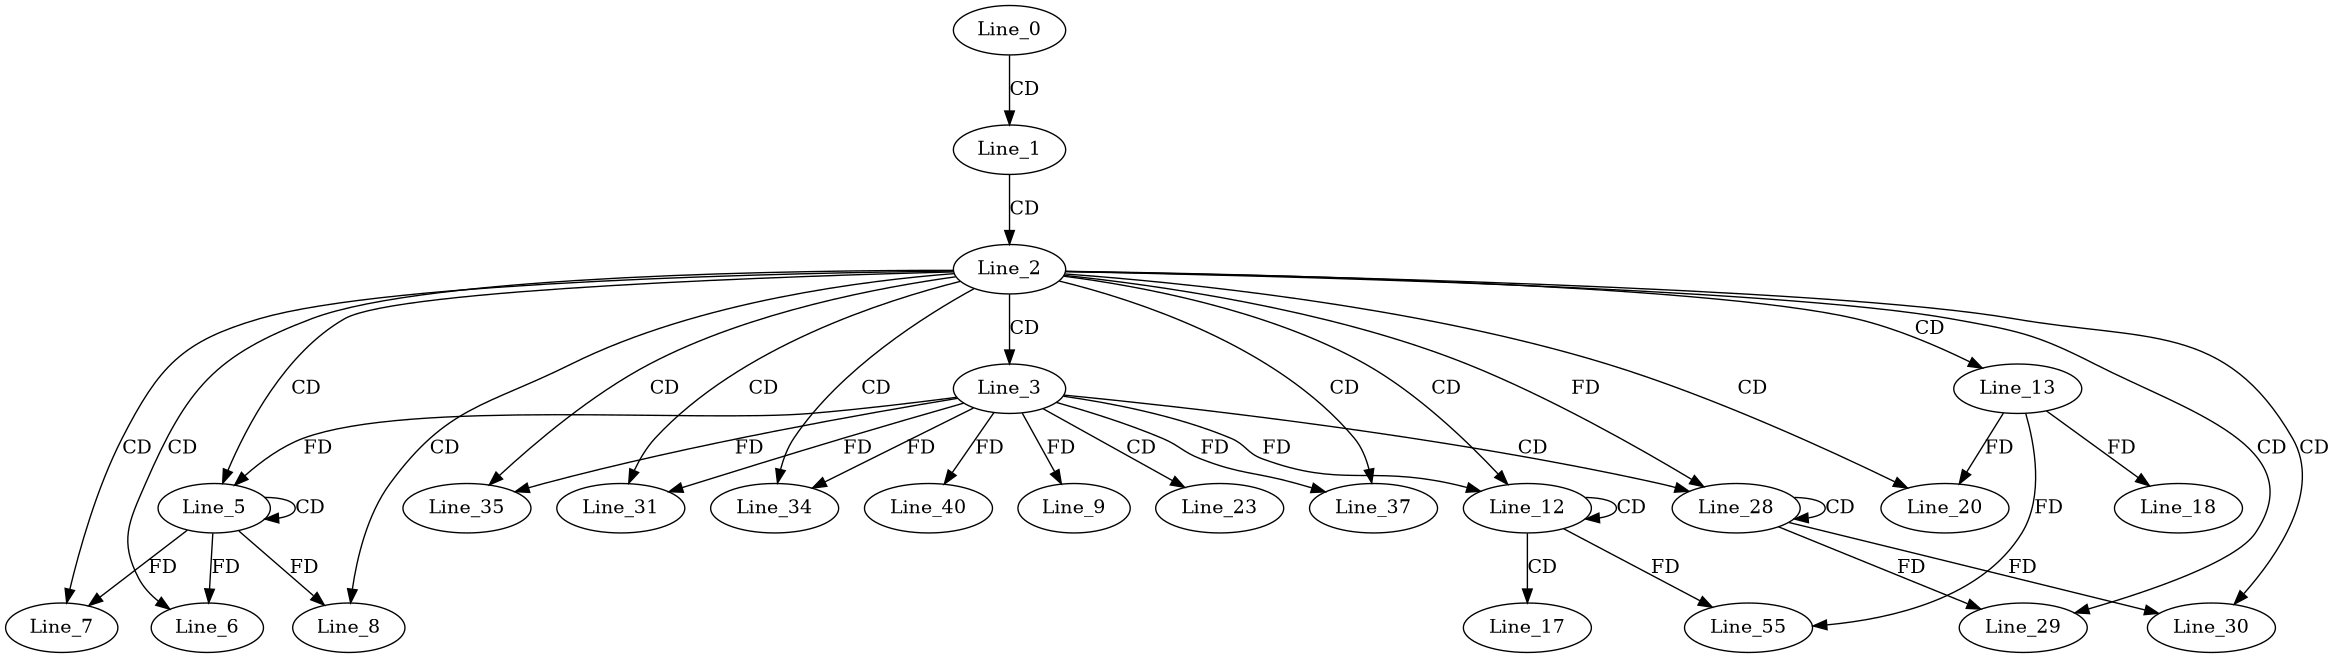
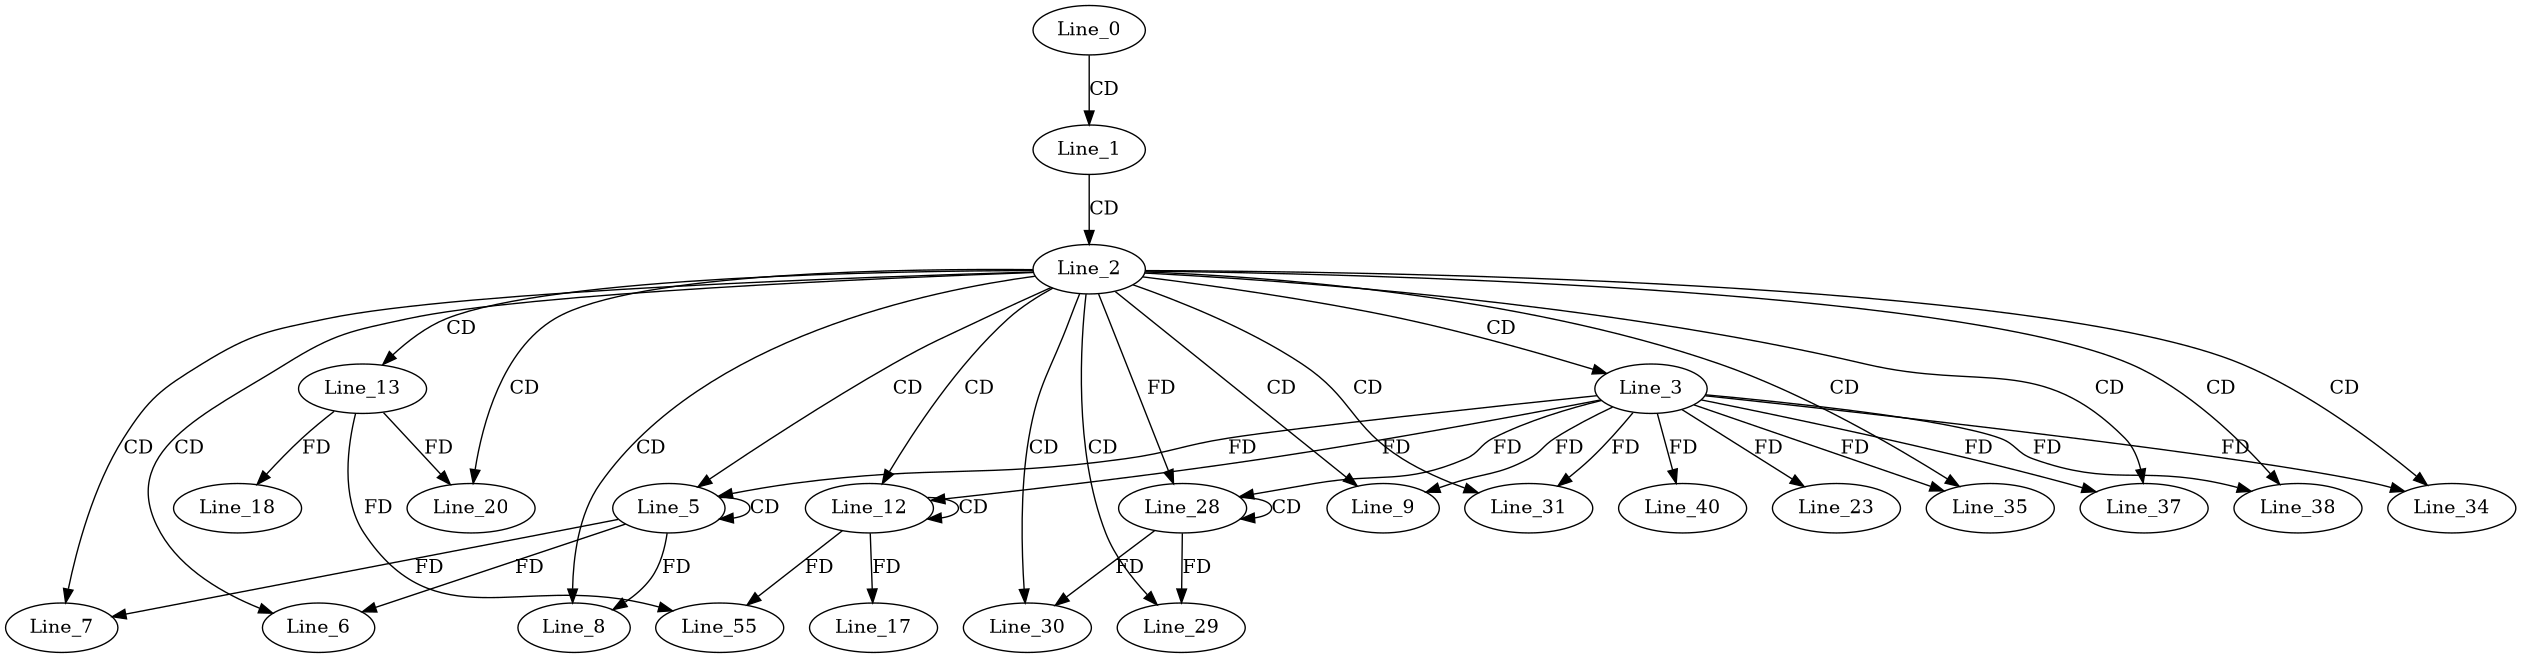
none -> (1231, 384)
(1141, 448) -> (1769, 448)
(1533, 448) -> (1508, 448)
none -> (2298, 508)
(1542, 568) -> (887, 568)
